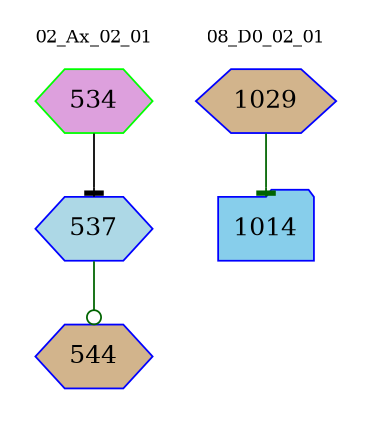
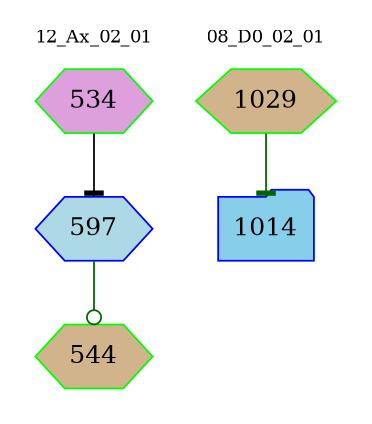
(94, 38) -> (94, 38)
(266, 101) -> (266, 101)
(94, 229) -> (94, 229)
(94, 356) -> (94, 356)
